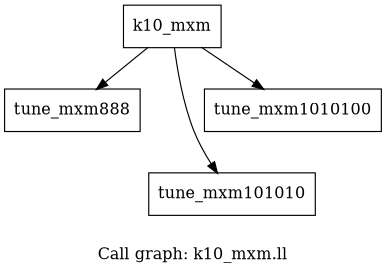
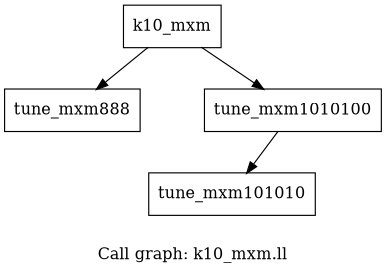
(186, 108) -> (266, 148)
